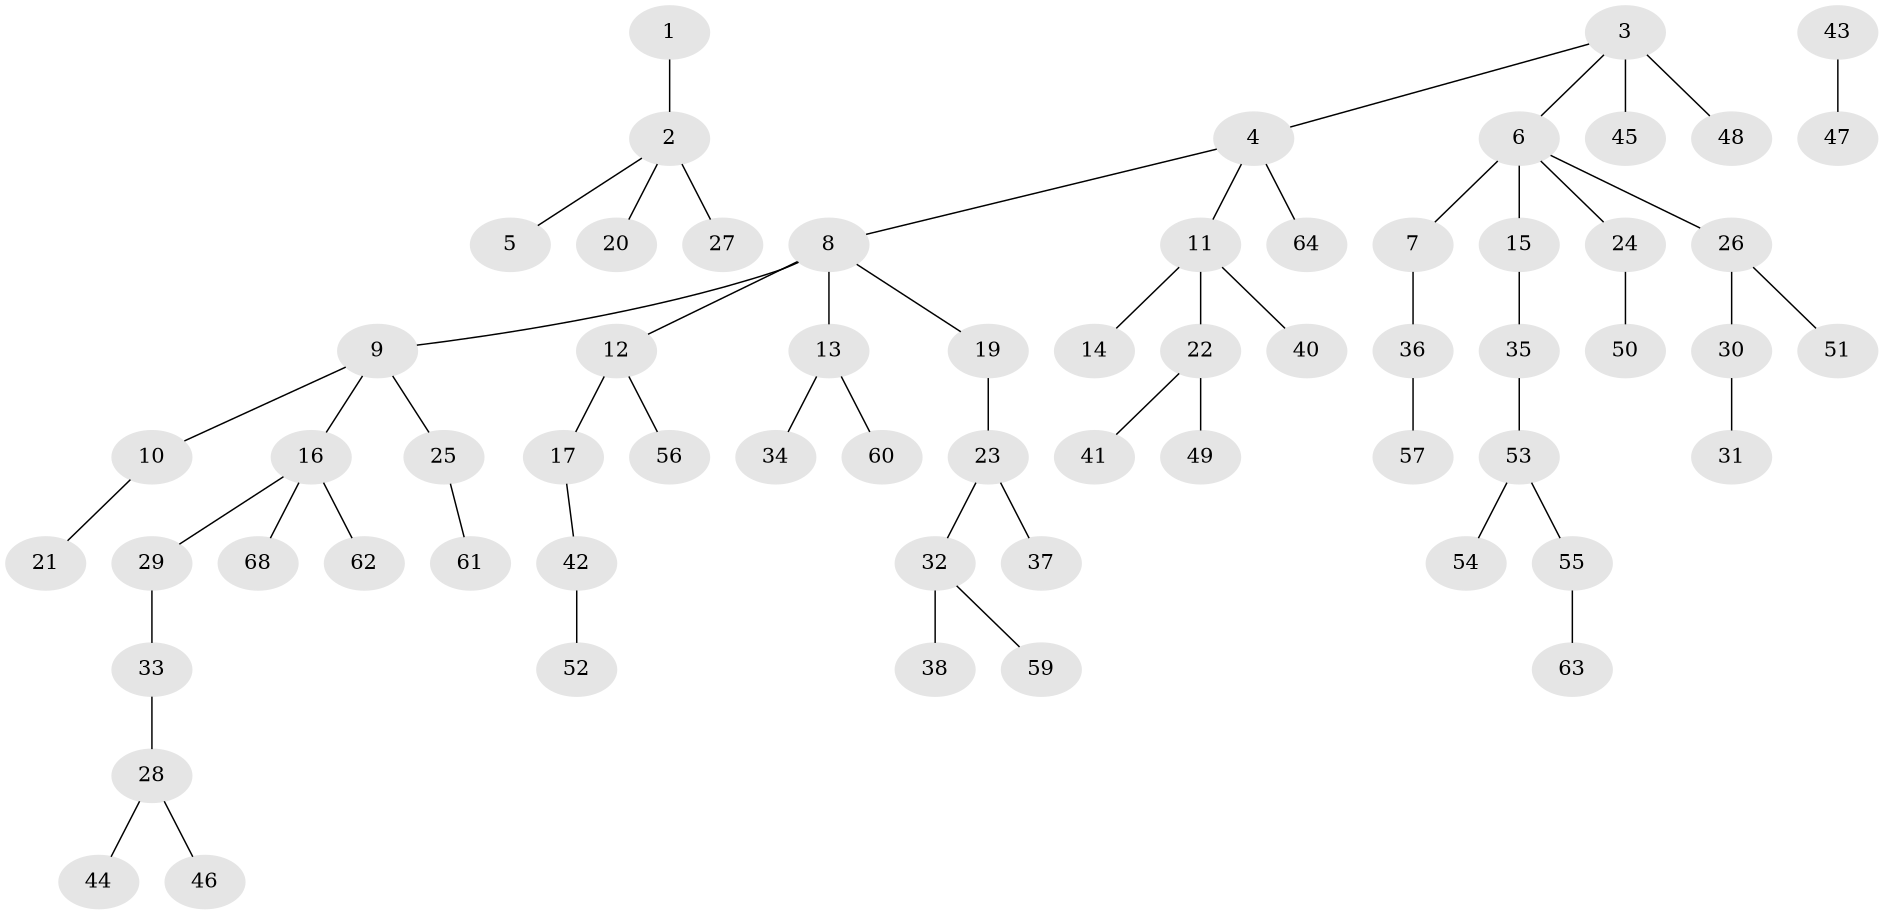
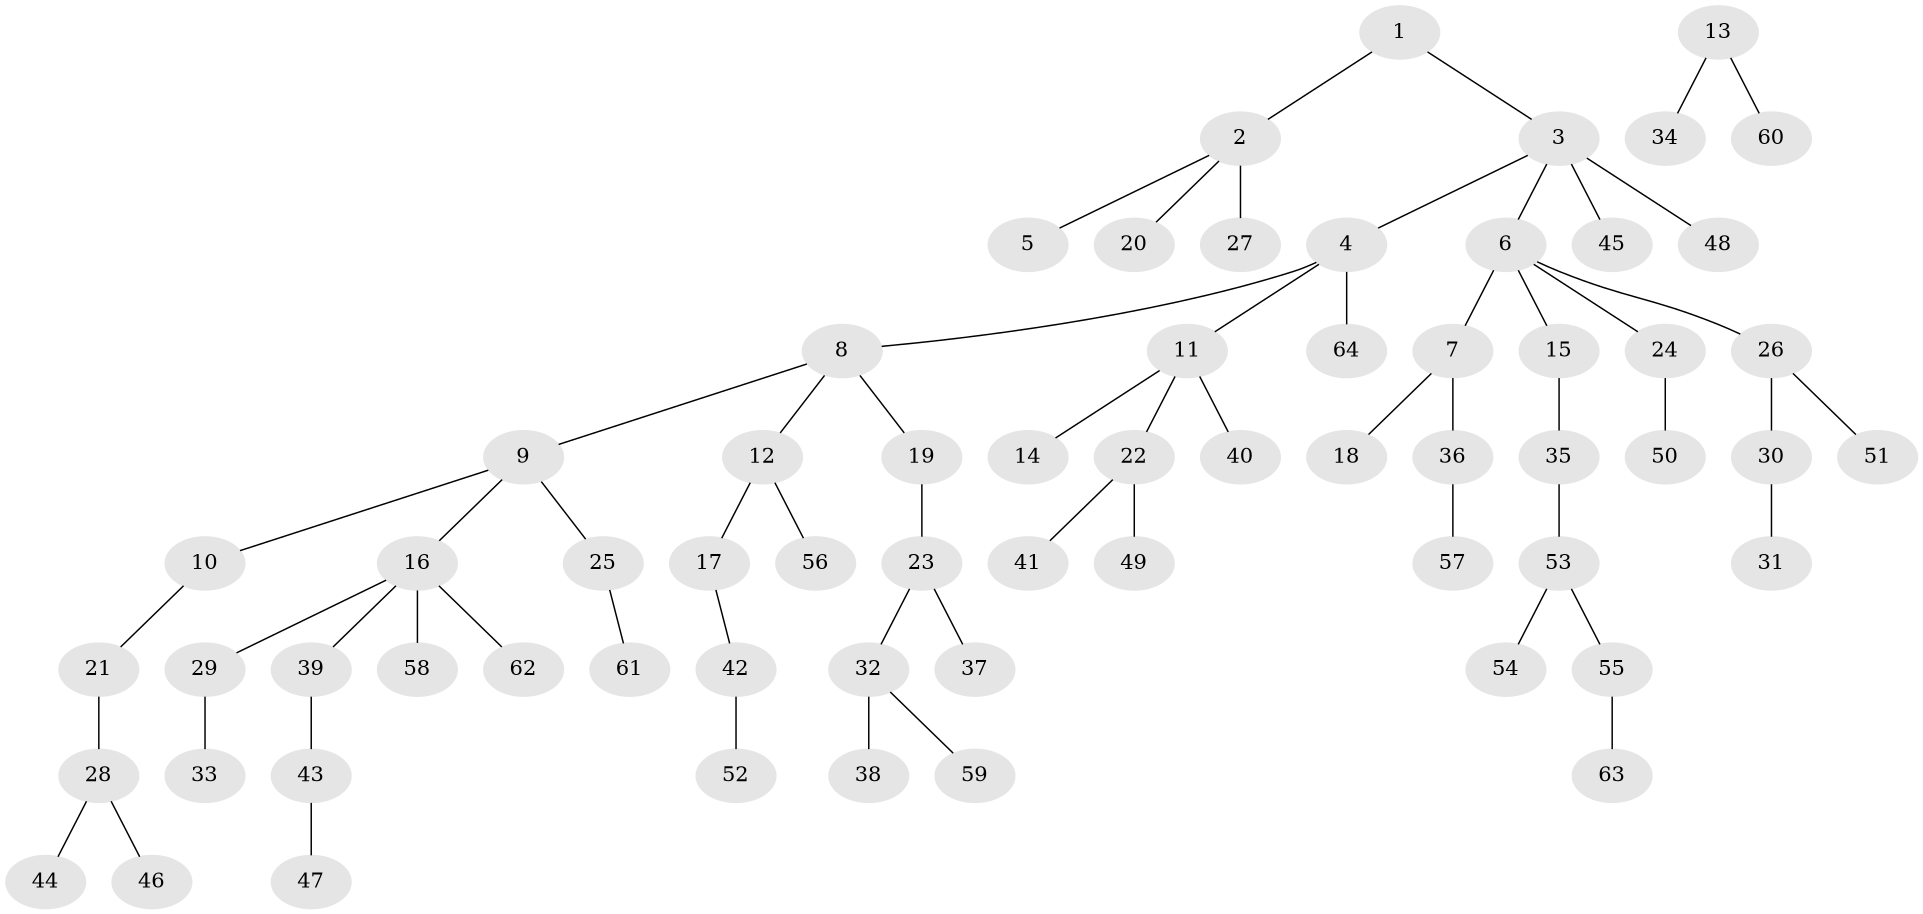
none -> (1480, 86)
(829, 298) -> none
none -> (1347, 457)
(258, 563) -> (417, 670)
none -> (311, 670)
(152, 723) -> (99, 723)
